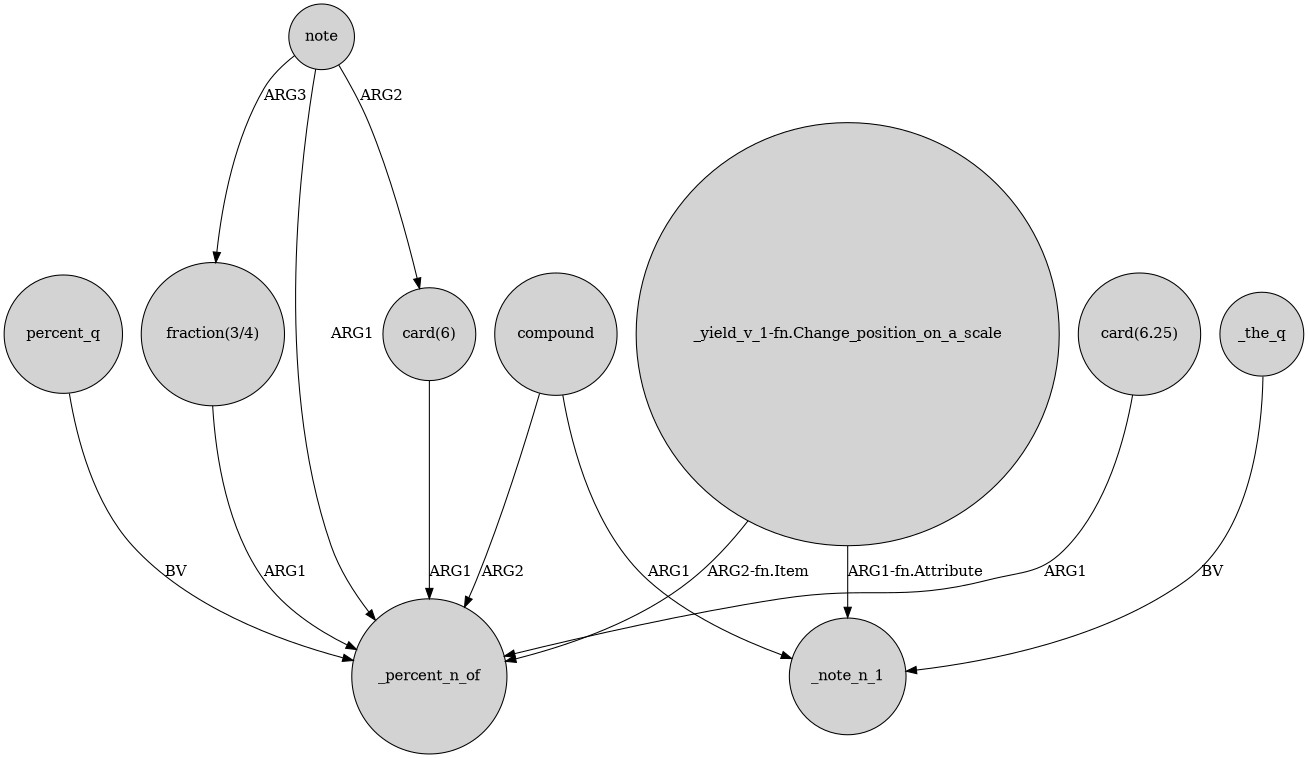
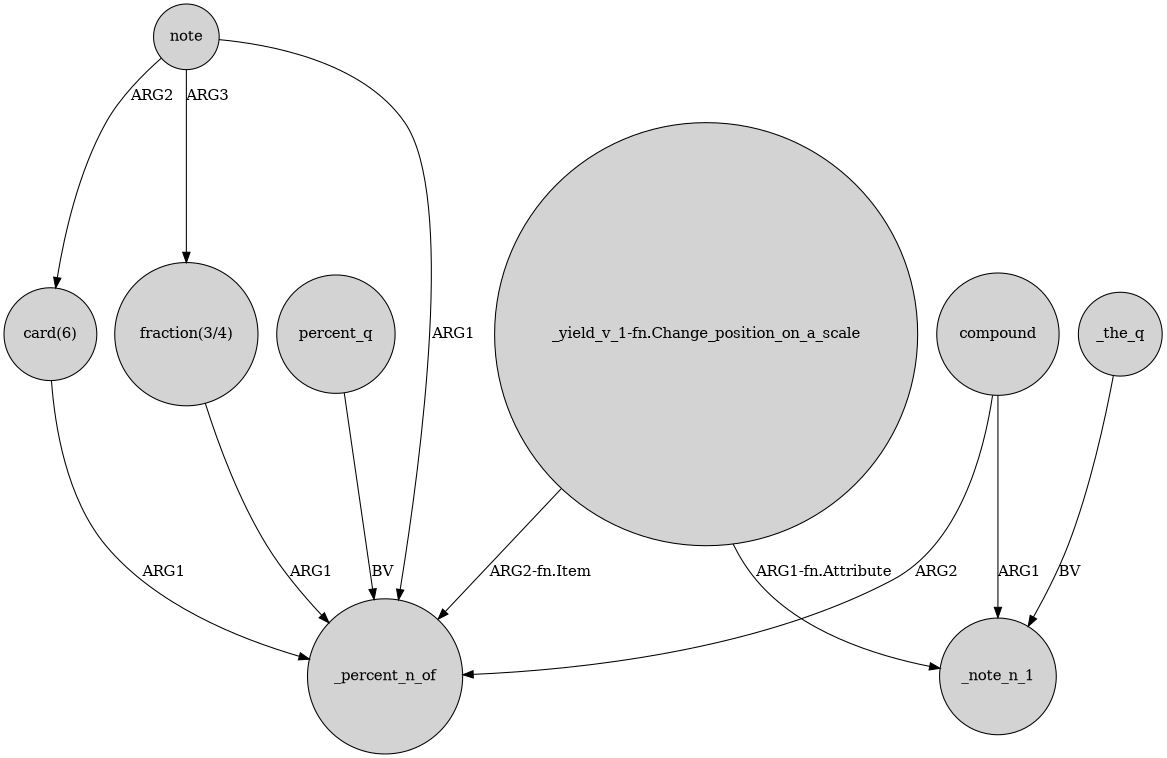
(1139, 334) -> none
